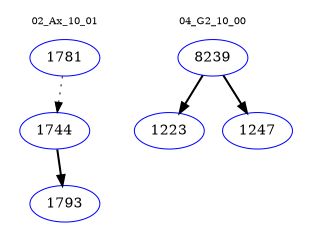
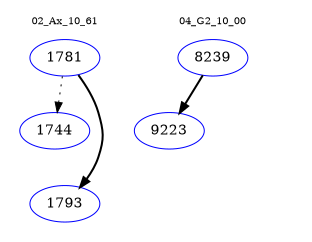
(65, 22) -> (65, 22)
(169, 131) -> (169, 131)
(258, 131) -> none
(59, 162) -> (102, 126)
